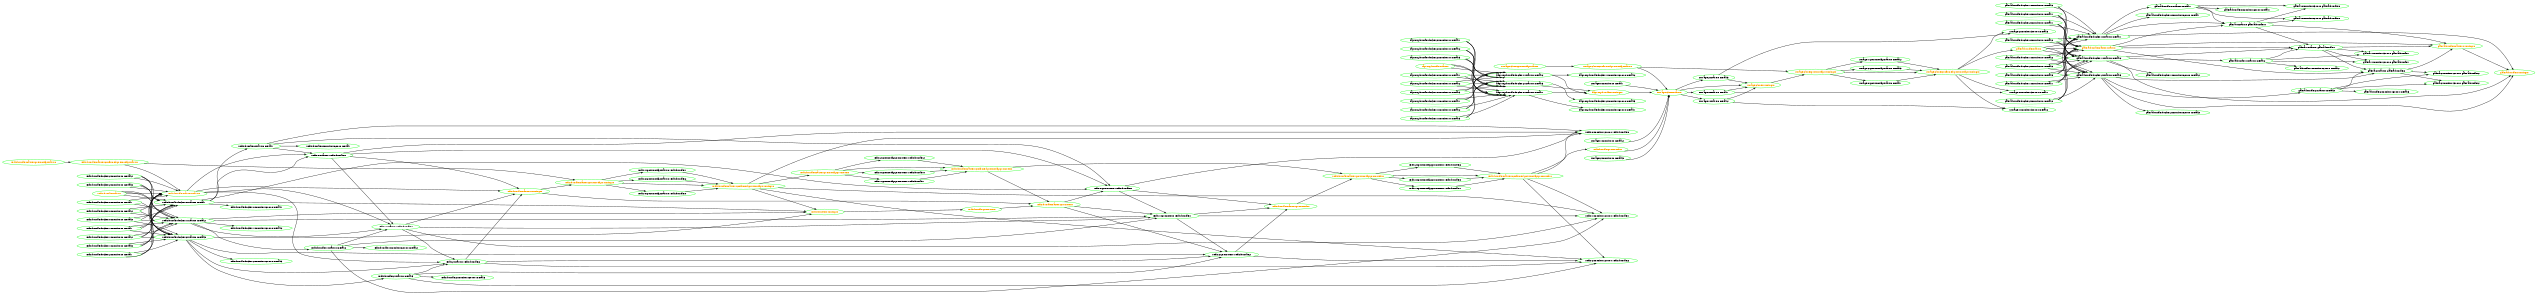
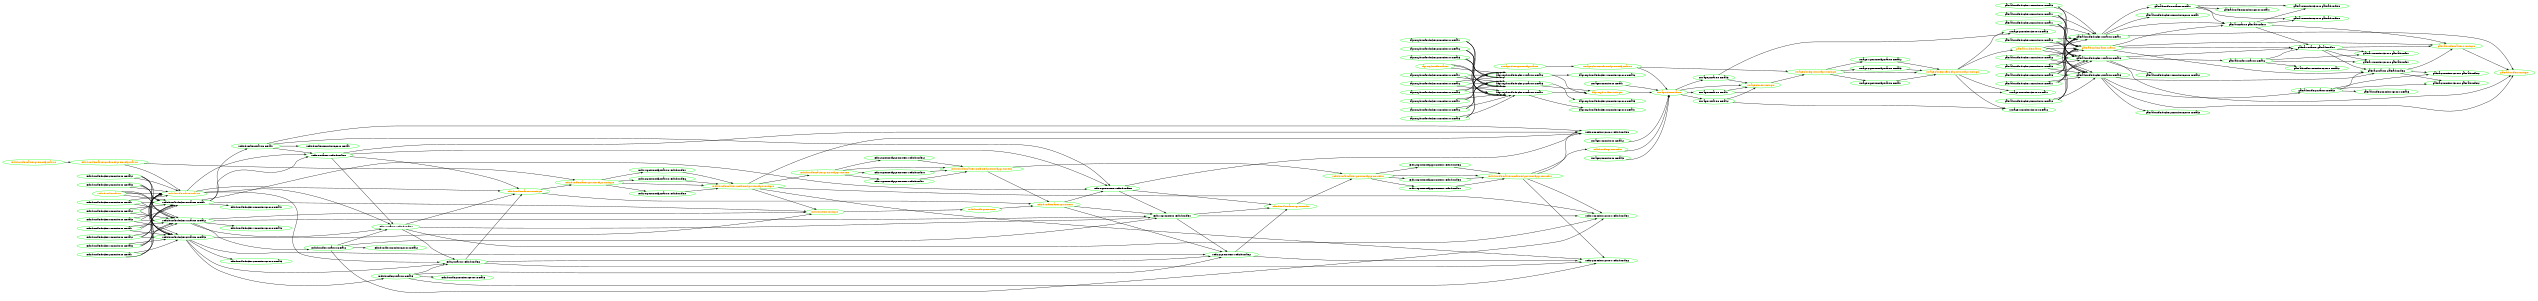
none -> (147, 202)
